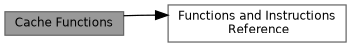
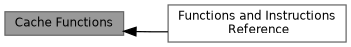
(139, 15) -> (152, 32)
